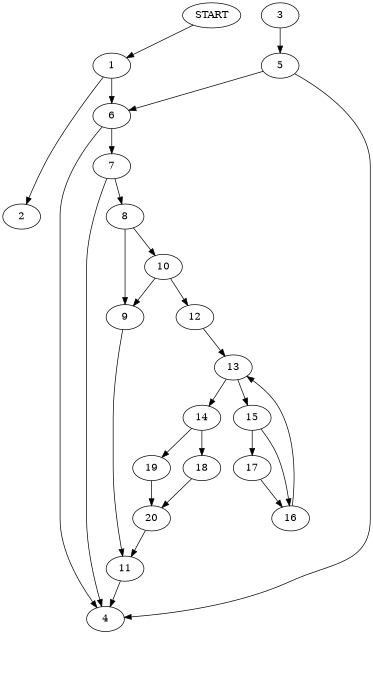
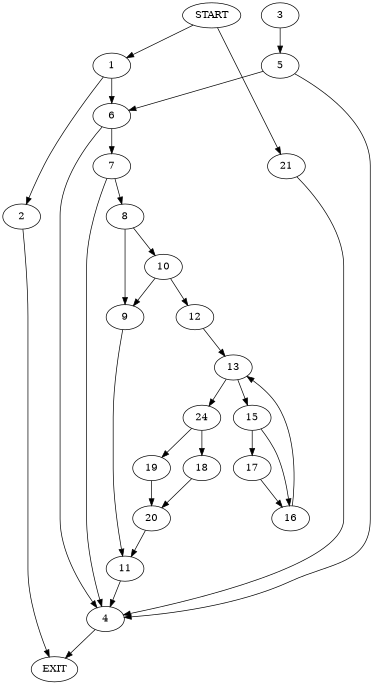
none -> (286, 166)
(202, 418) -> (202, 418)
none -> (54, 669)
